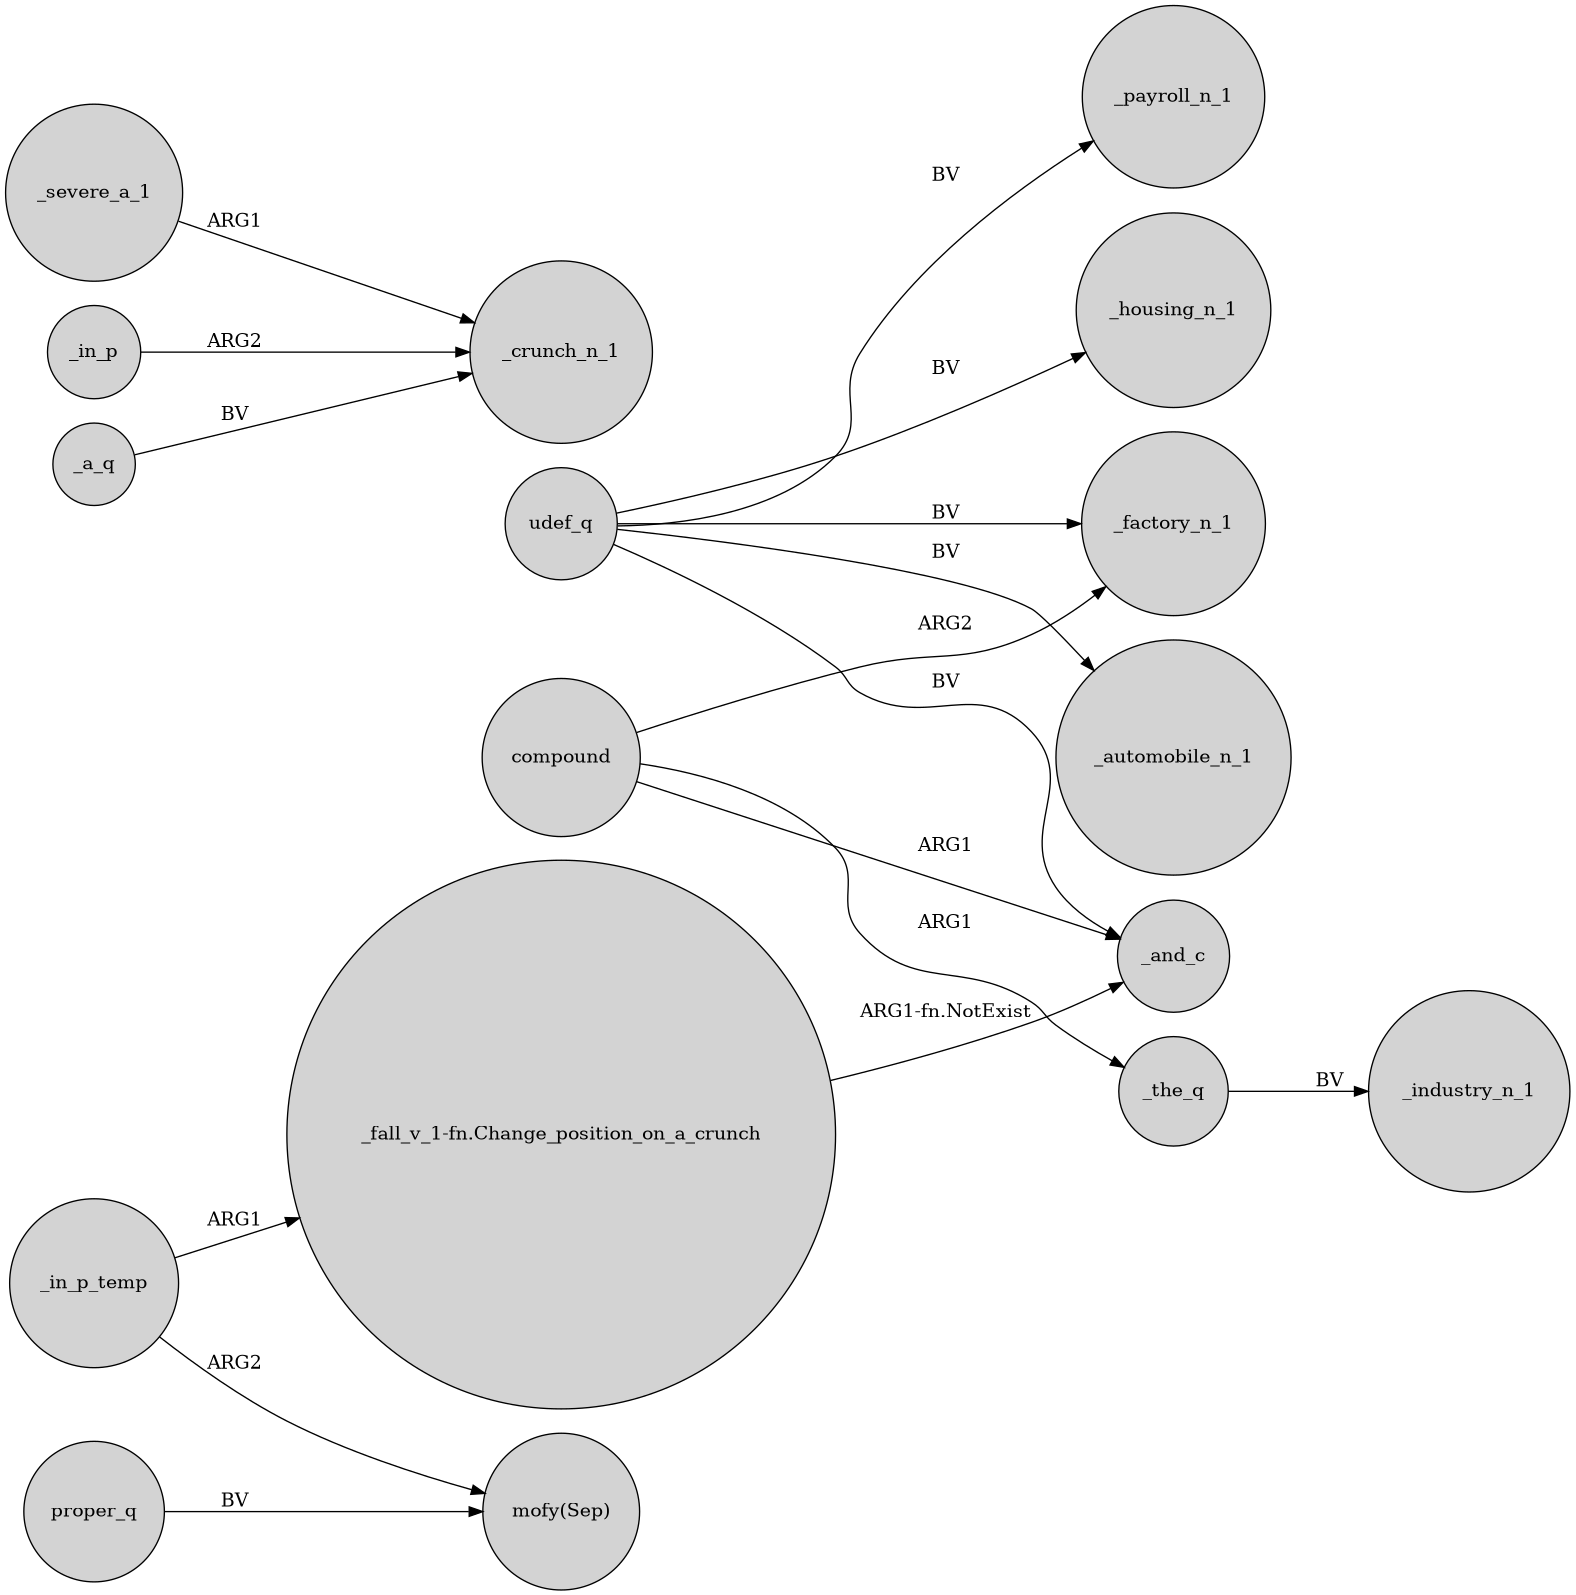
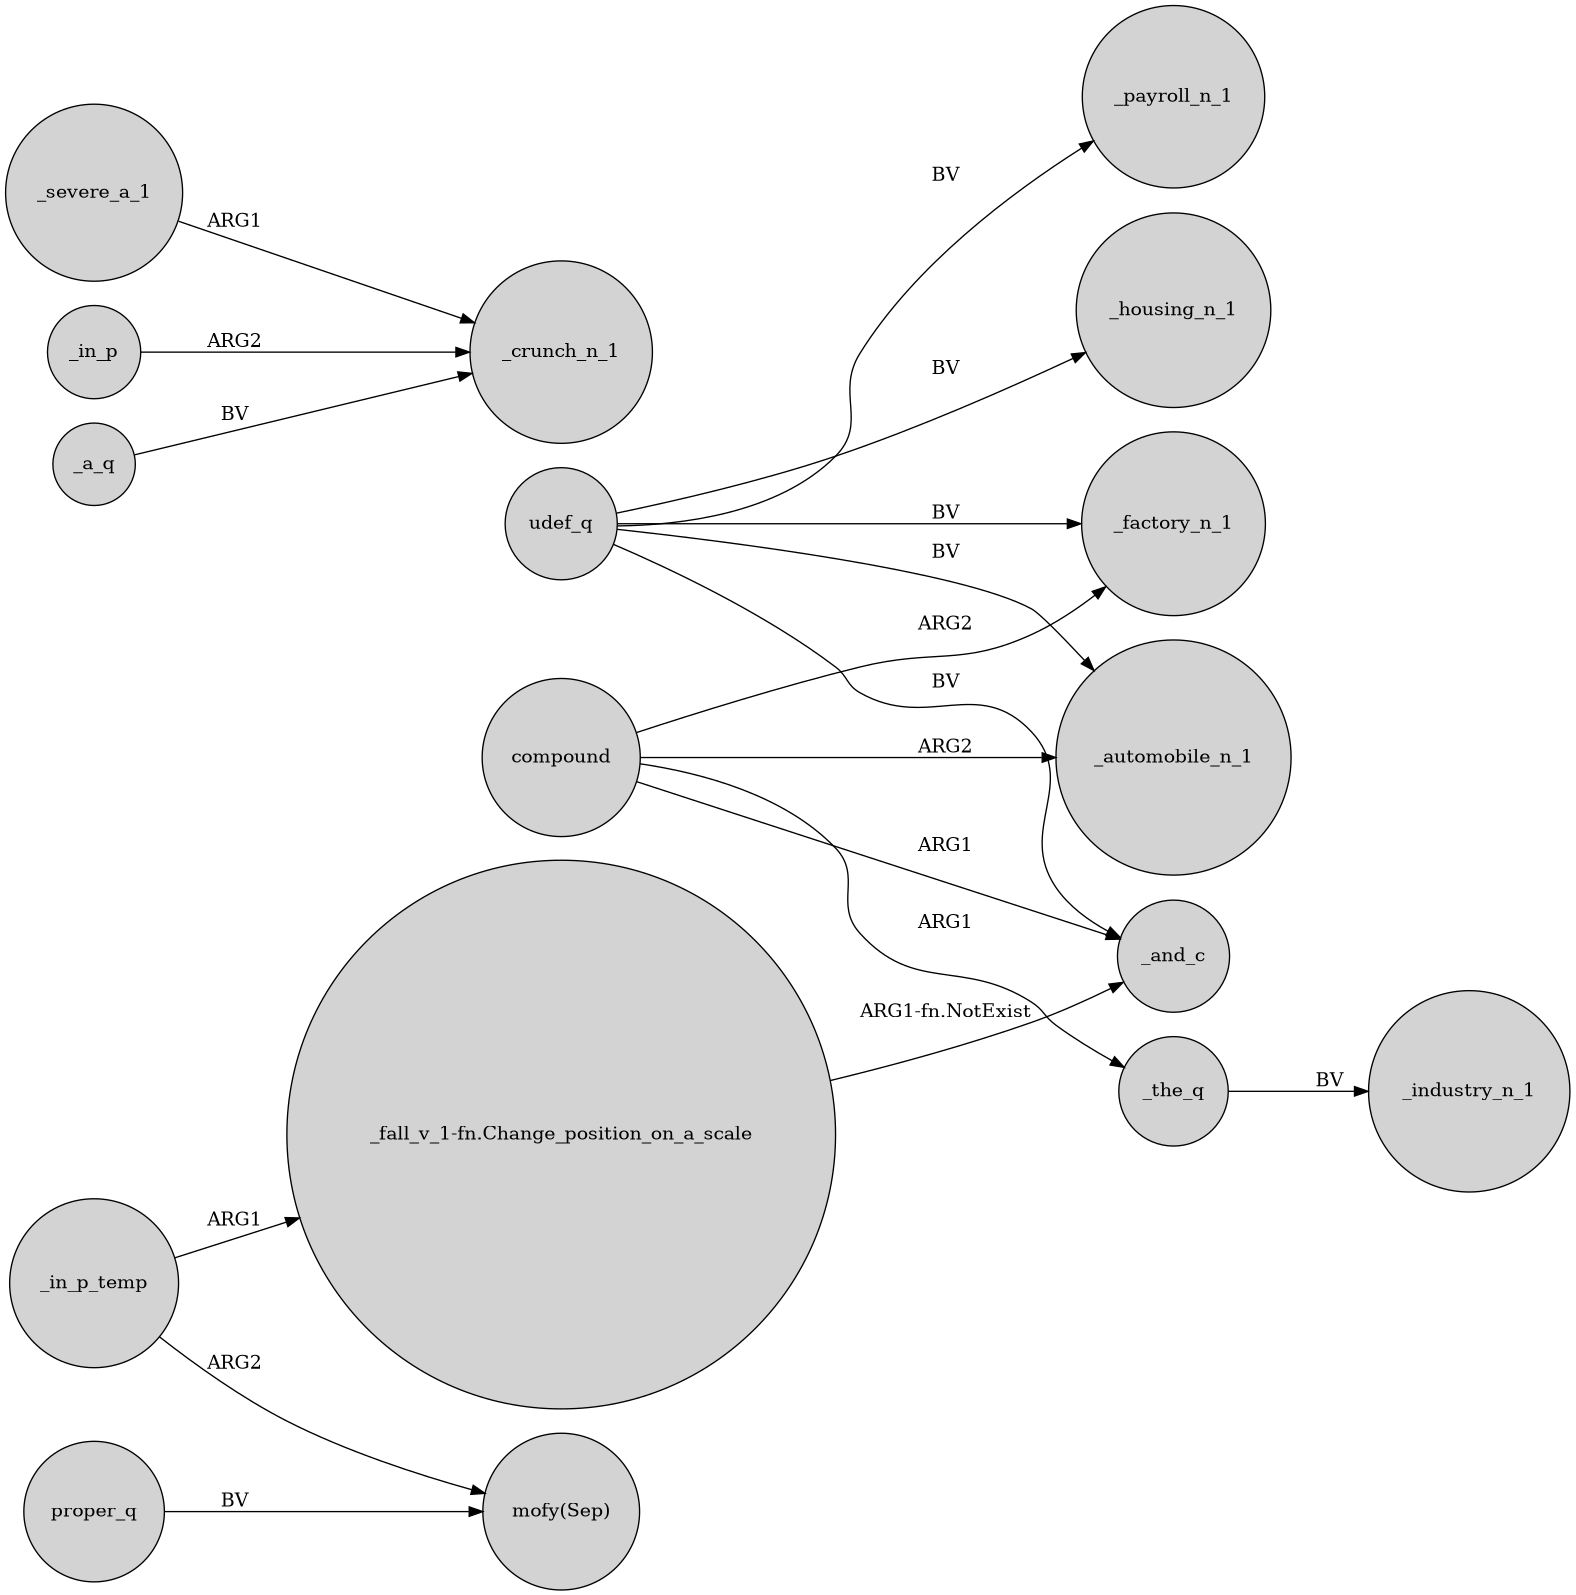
none -> (841, 758)
(561, 1135) -> (561, 1135)
